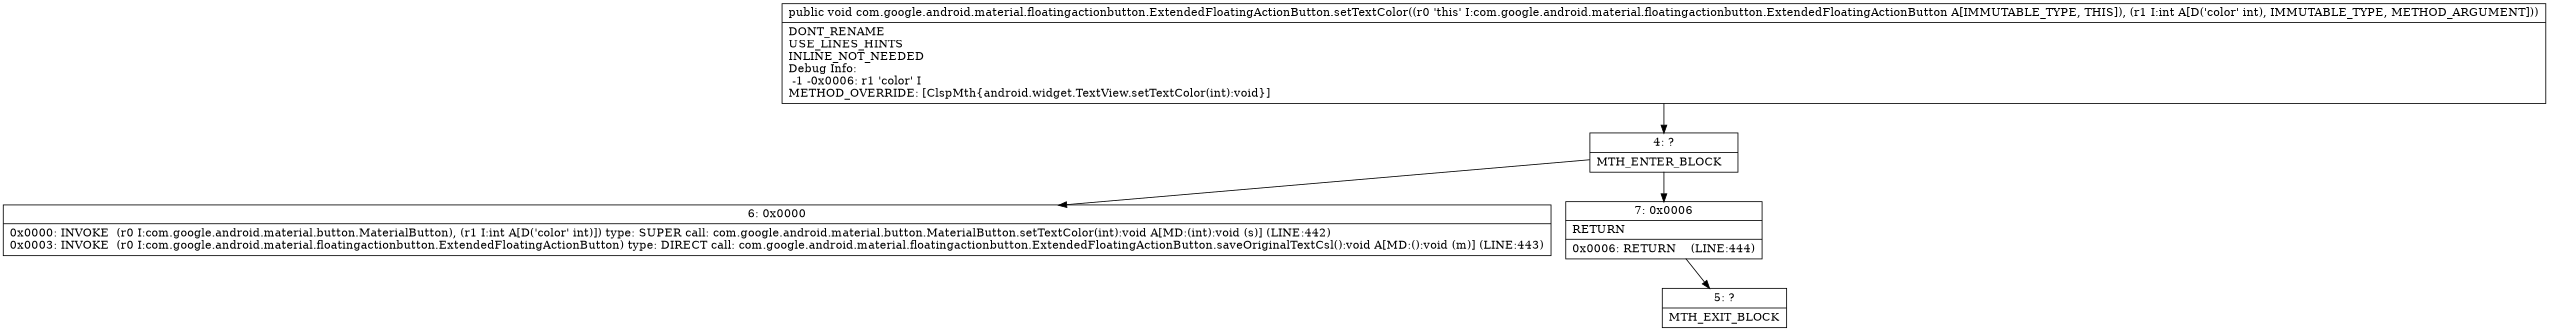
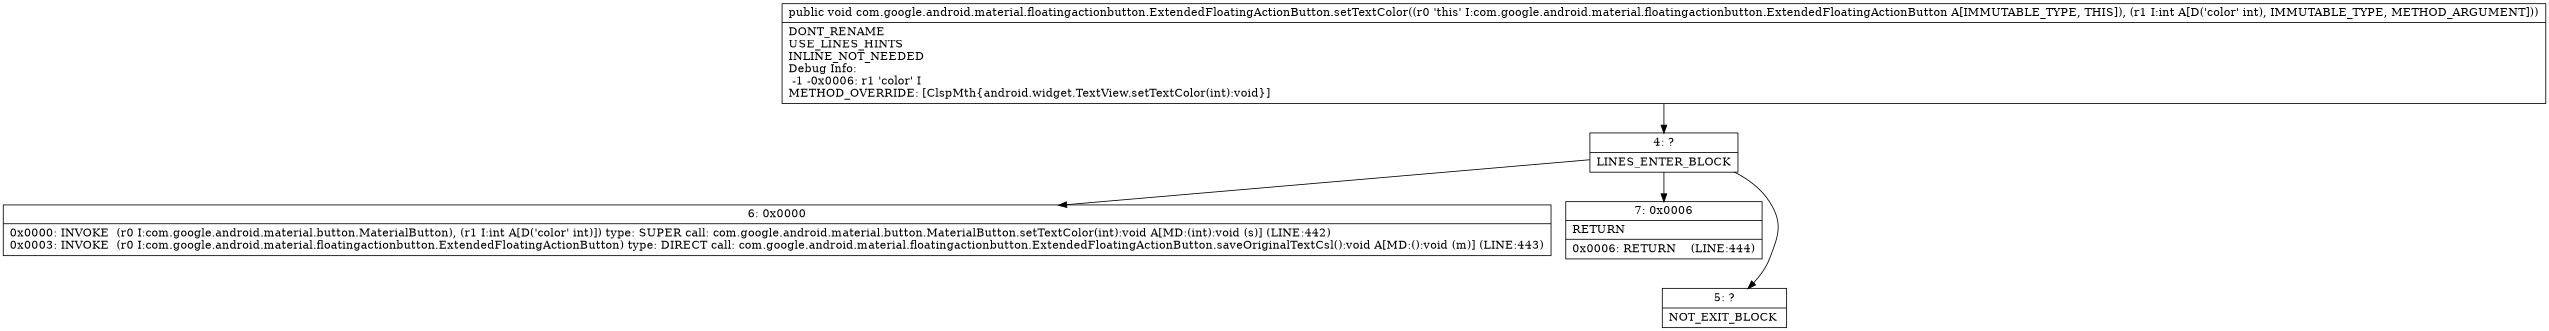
(1659, 162) -> (1664, 162)
(1695, 270) -> (1778, 221)
(1724, 317) -> (1723, 317)
